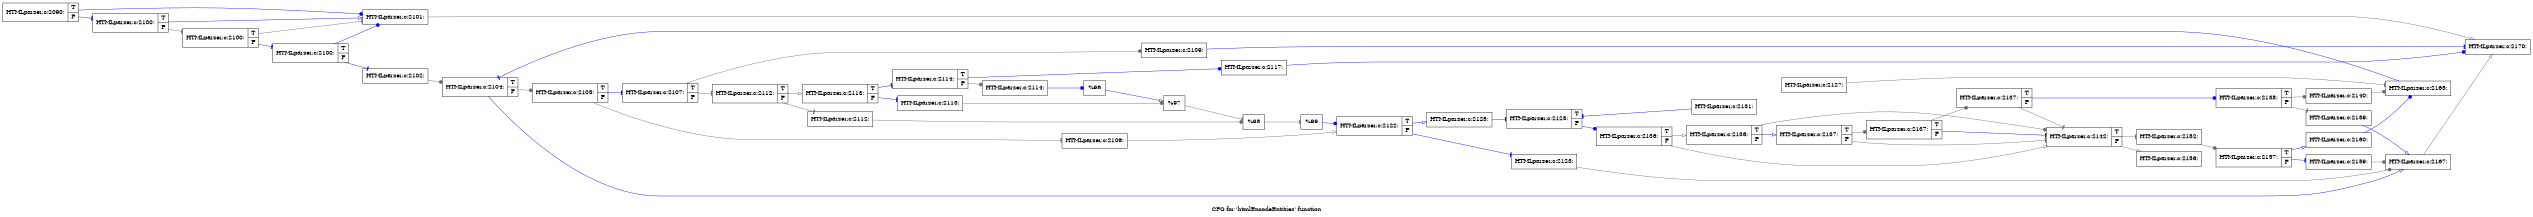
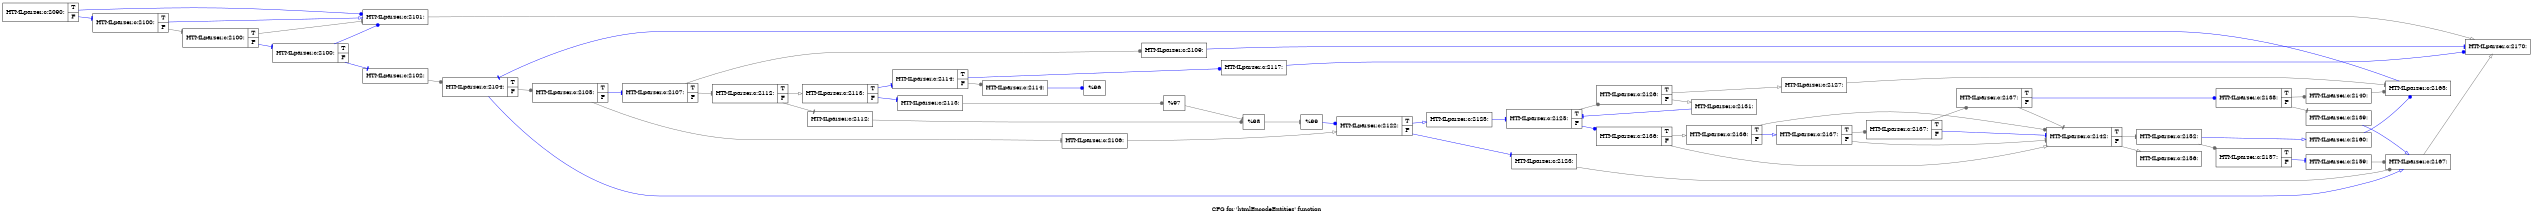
(1132, 95) -> none
none -> (1634, 95)
(2297, 149) -> (2252, 138)
